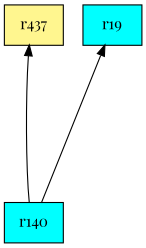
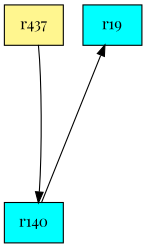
(26, 129) -> (41, 118)
